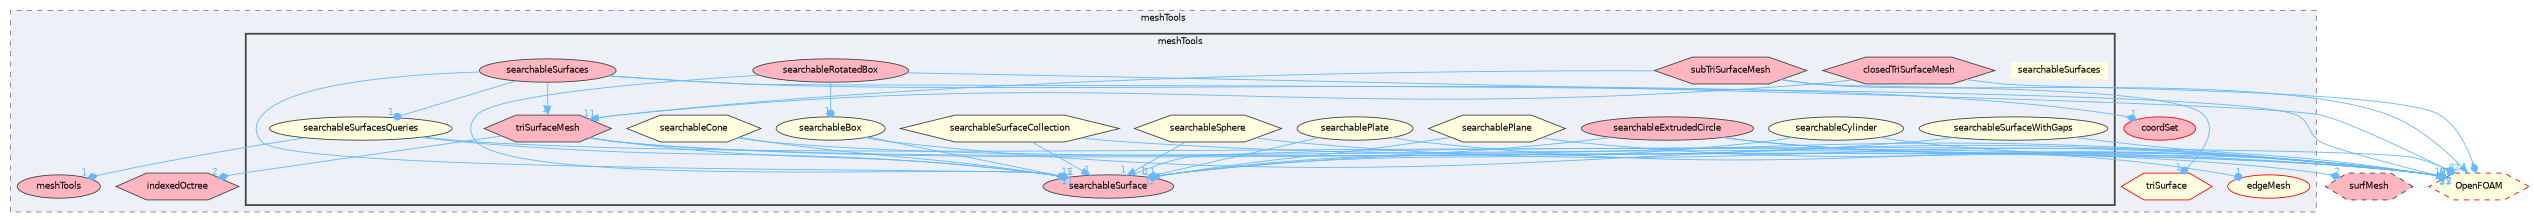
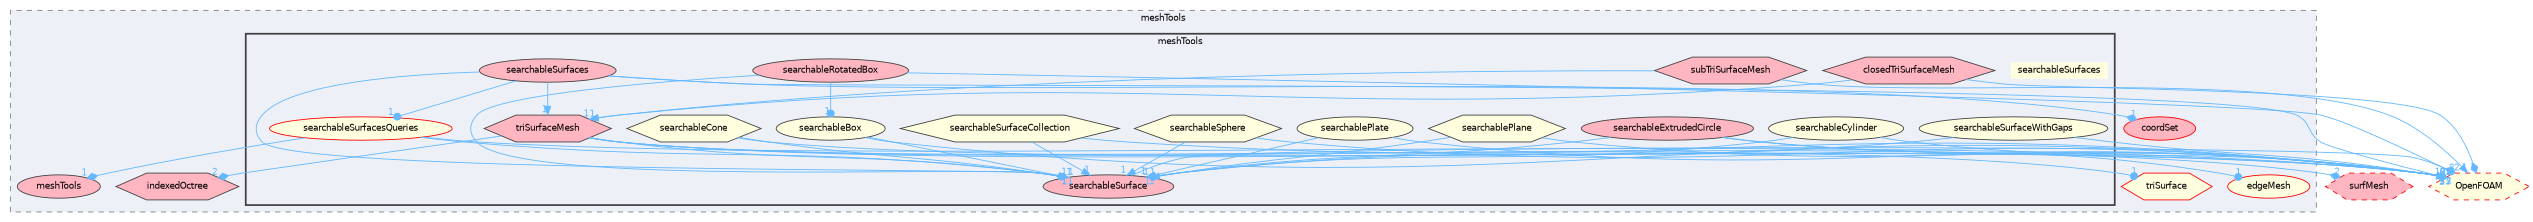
(2025, 90) -> (1360, 153)
(361, 129) -> (361, 129)
(964, 157) -> (964, 157)
(2369, 187) -> (2369, 187)
